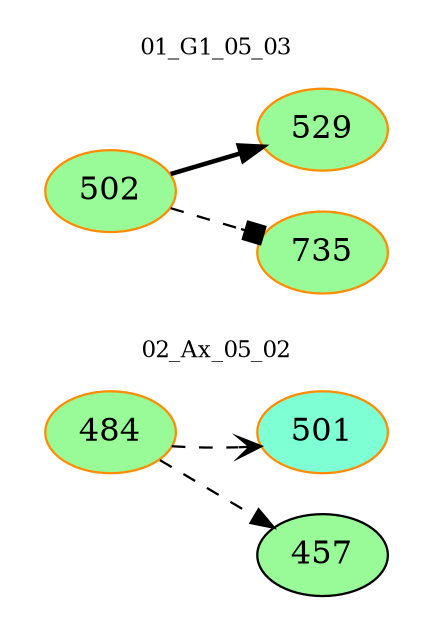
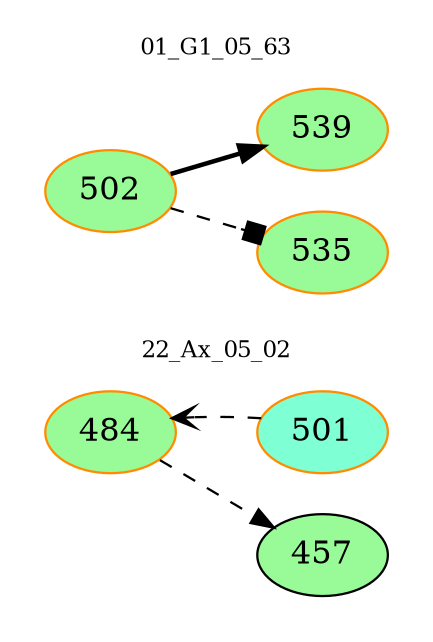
(217, 49) -> (217, 49)
(323, 130) -> (323, 130)
(323, 253) -> (323, 253)
(217, 351) -> (217, 351)
(205, 448) -> (228, 417)
